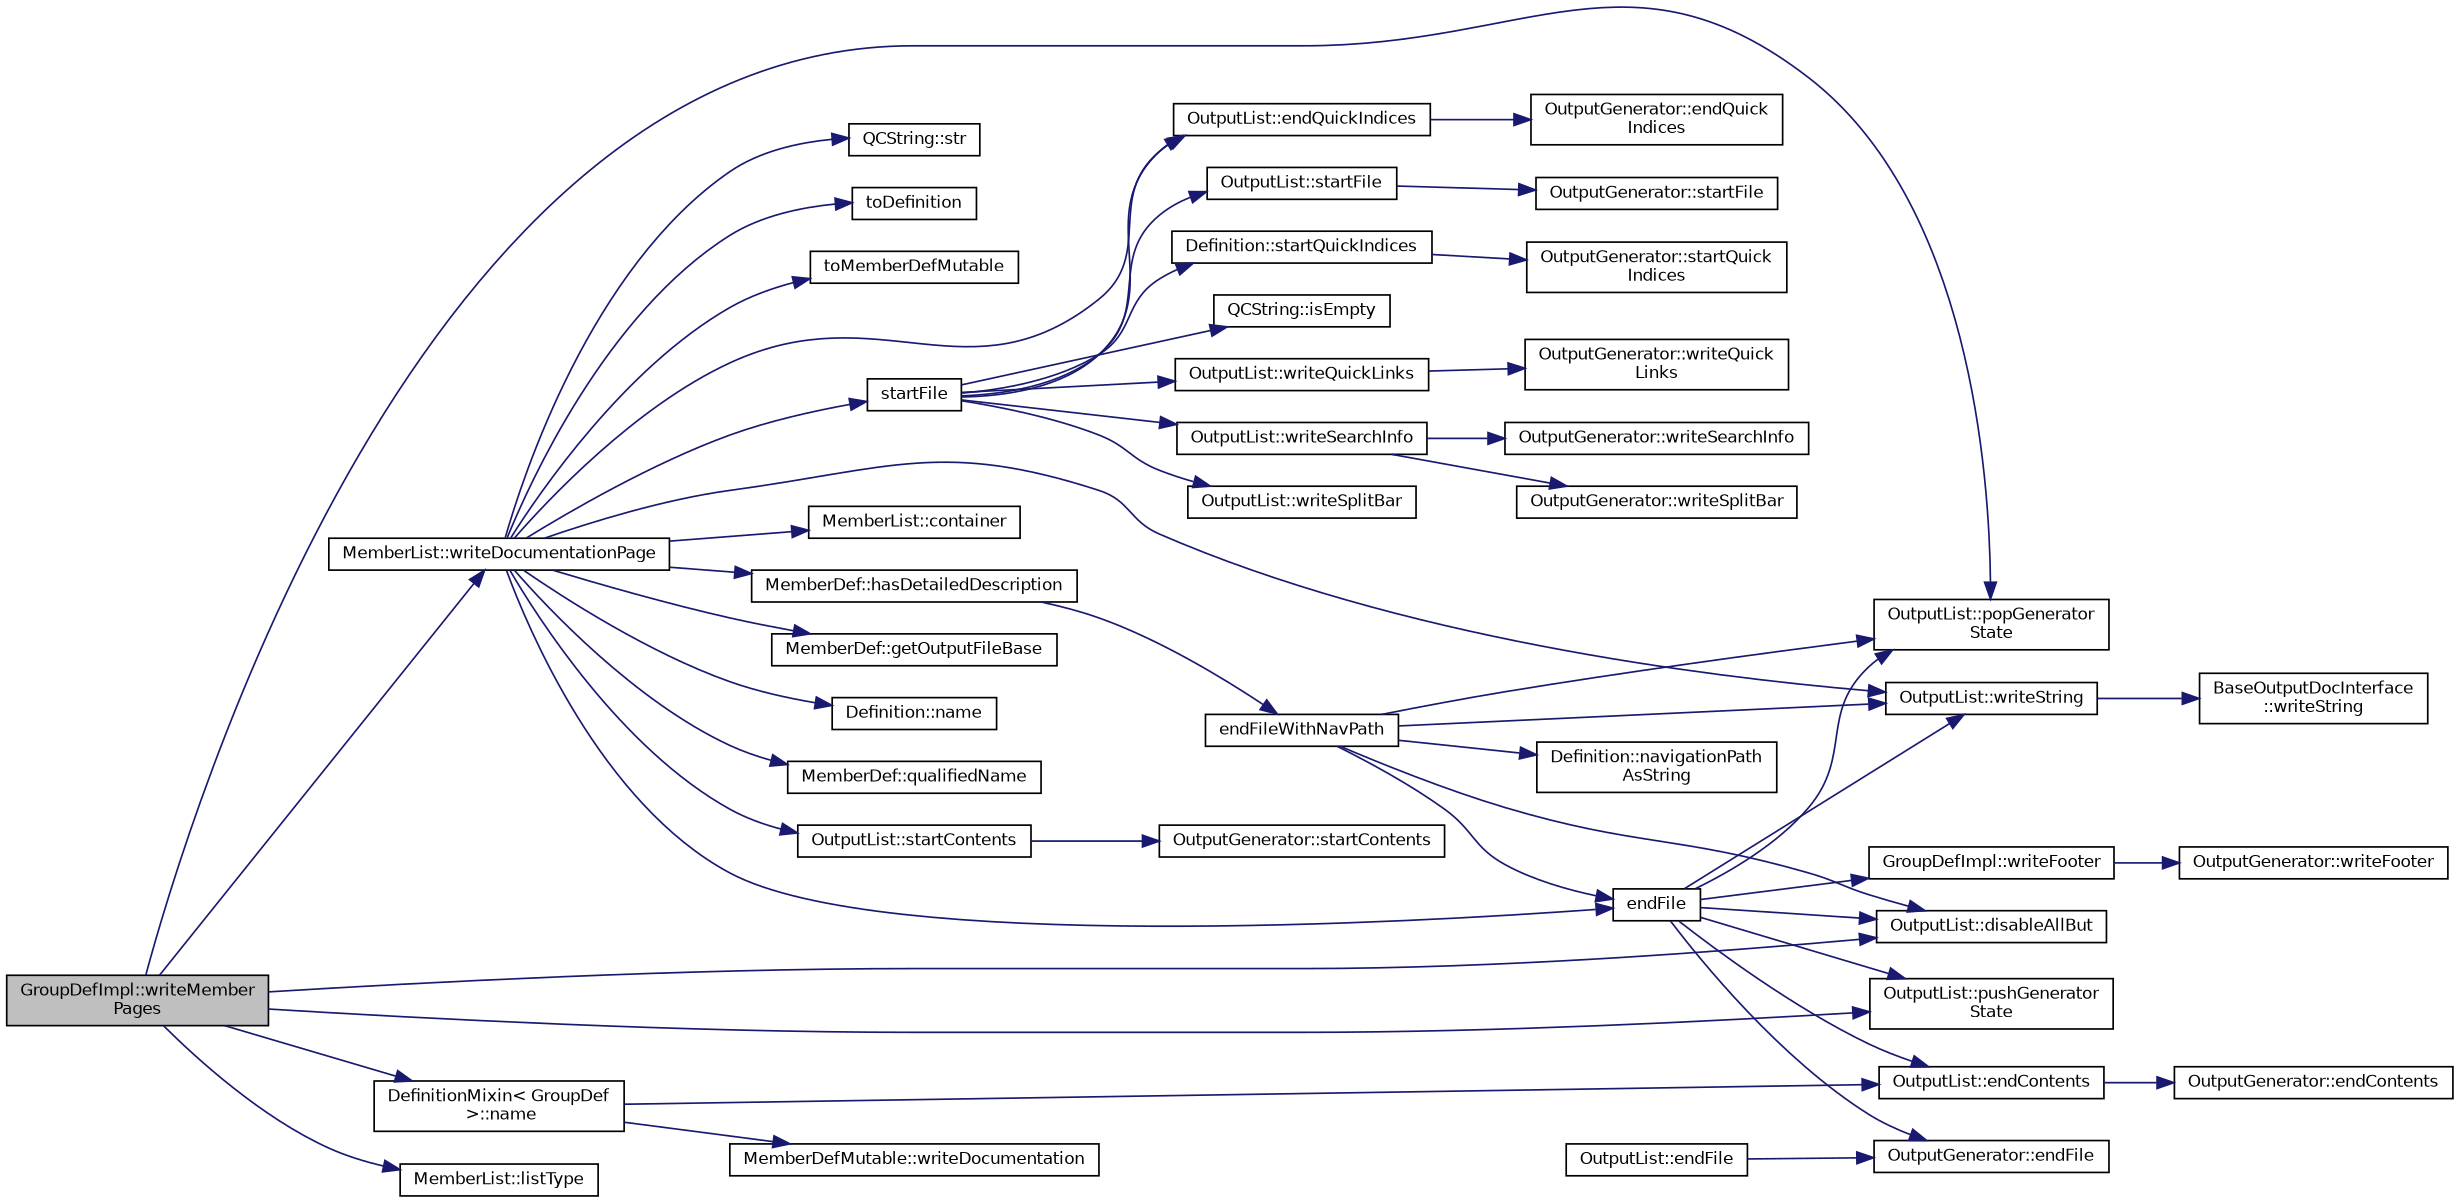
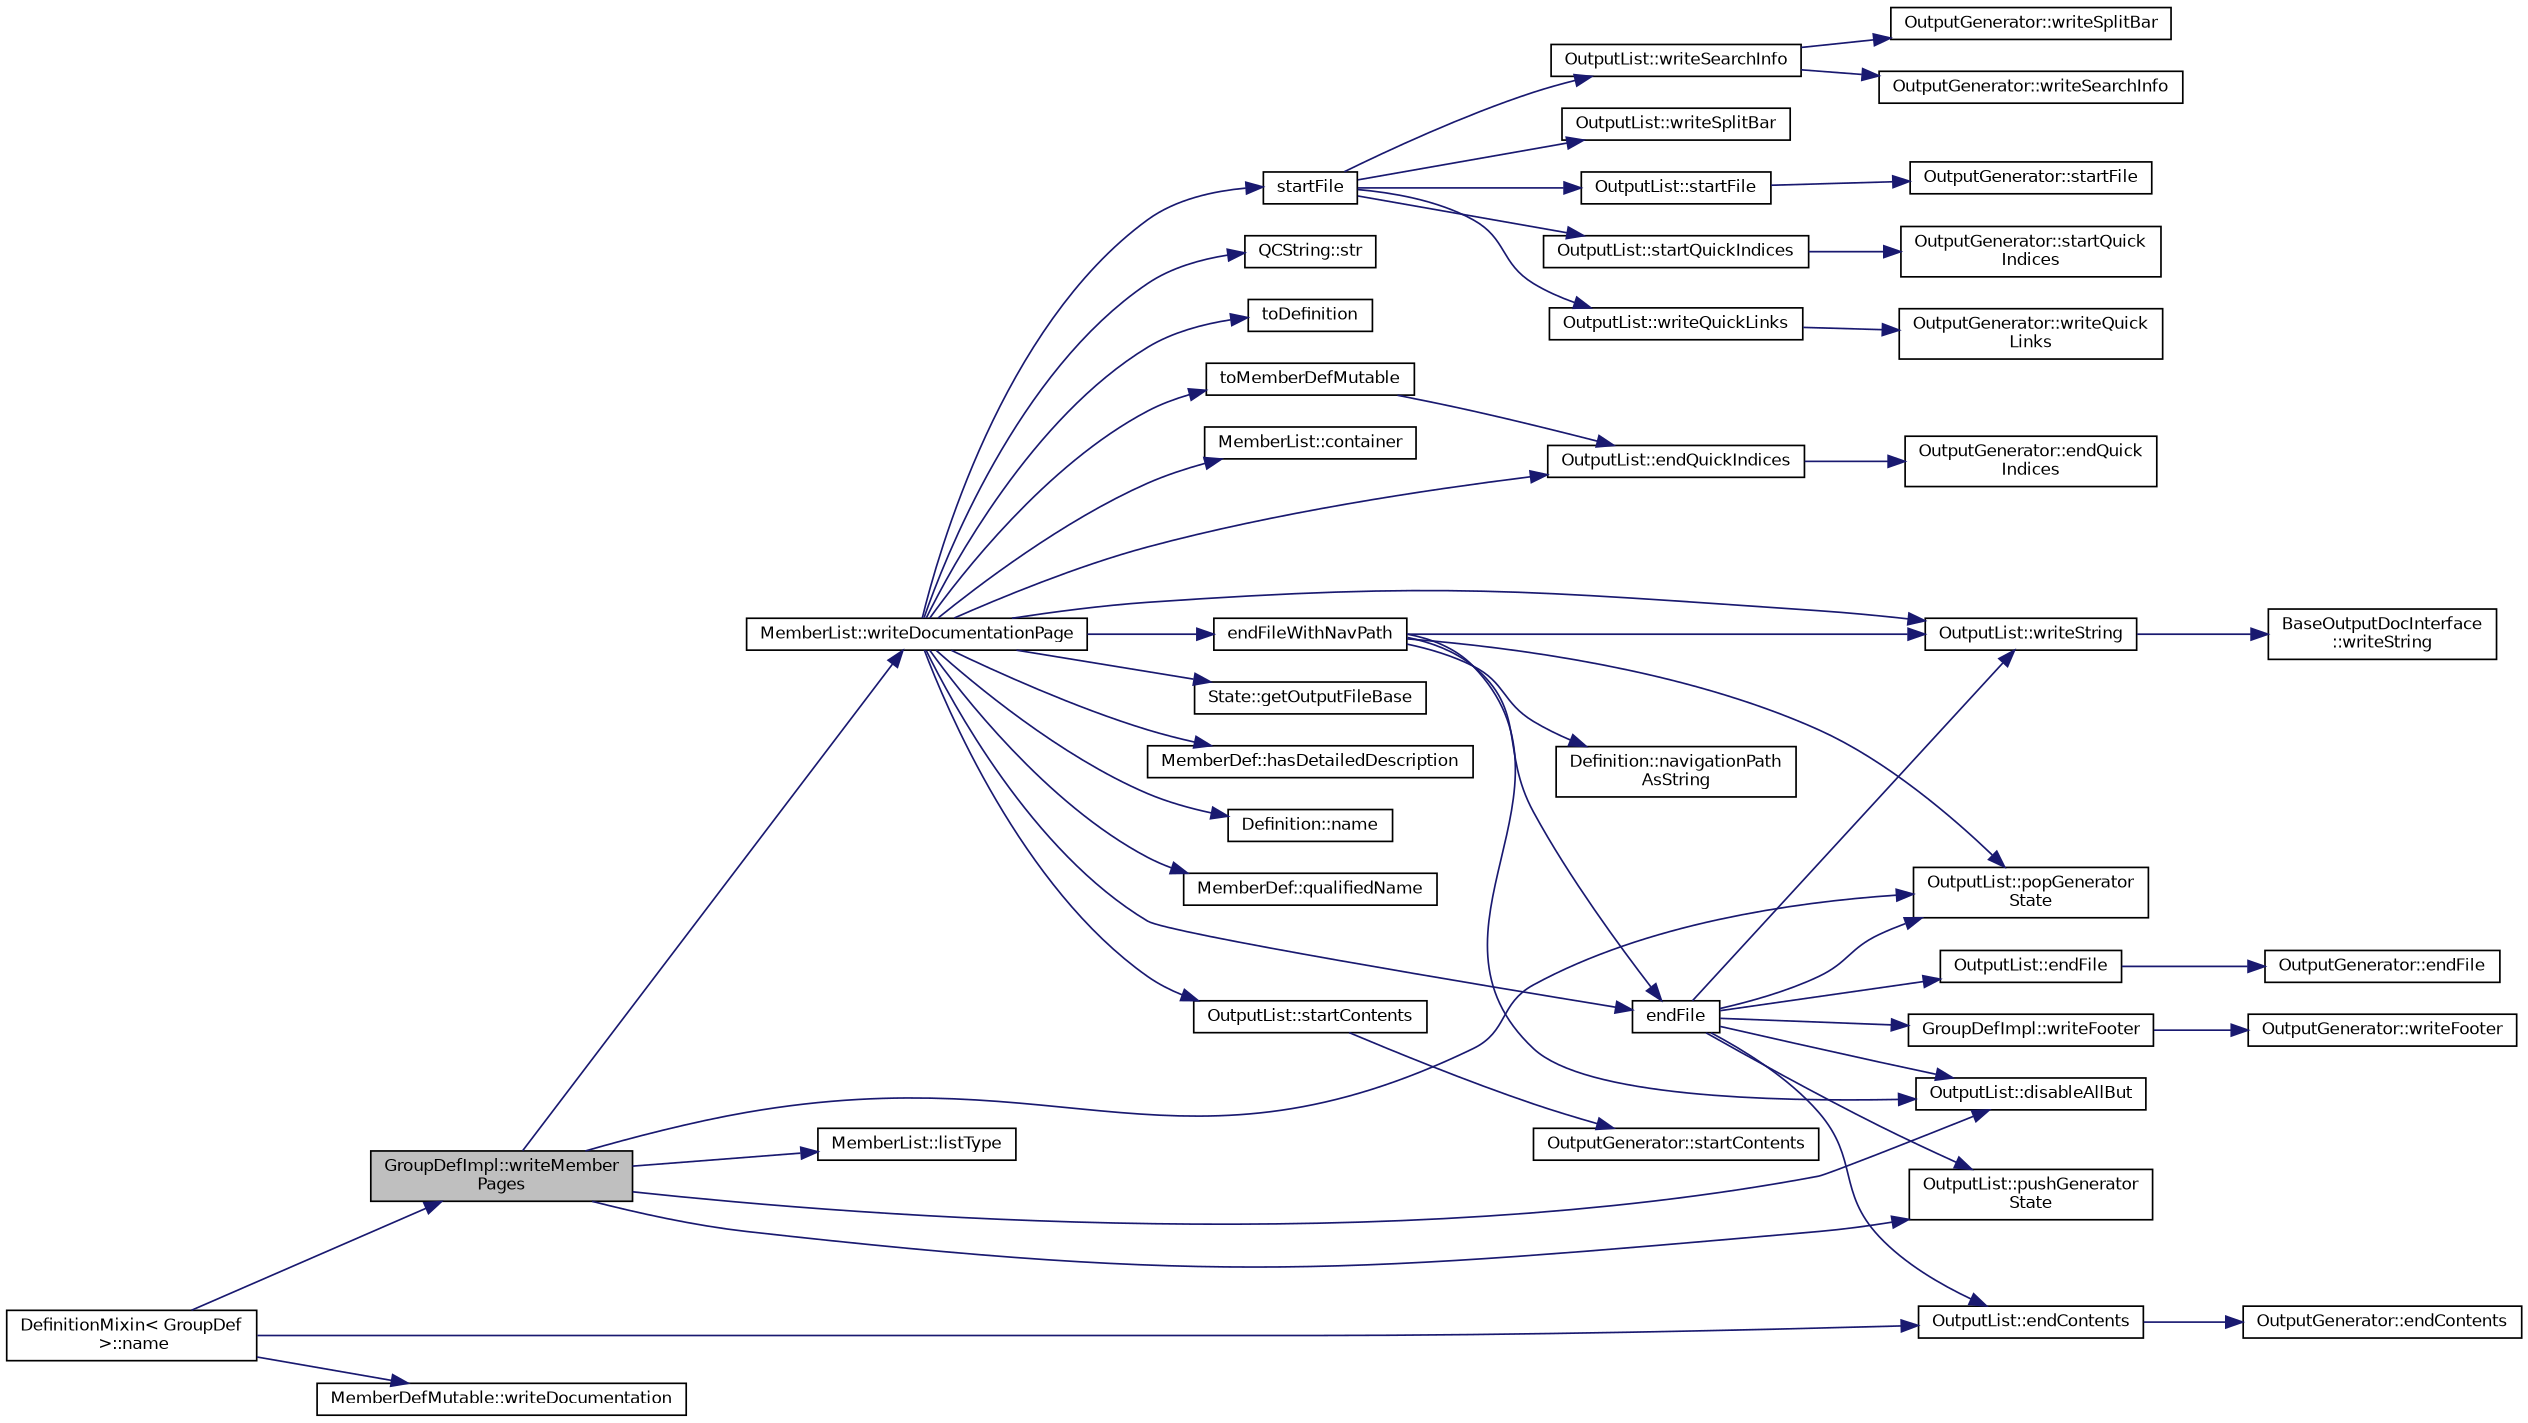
(1302, 247) -> (1676, 252)
(1302, 311) -> none
(1122, 320) -> (1498, 417)
(1157, 643) -> (1142, 634)
(914, 650) -> (1310, 698)
(1778, 1042) -> (1822, 996)
(310, 1051) -> (309, 1259)
